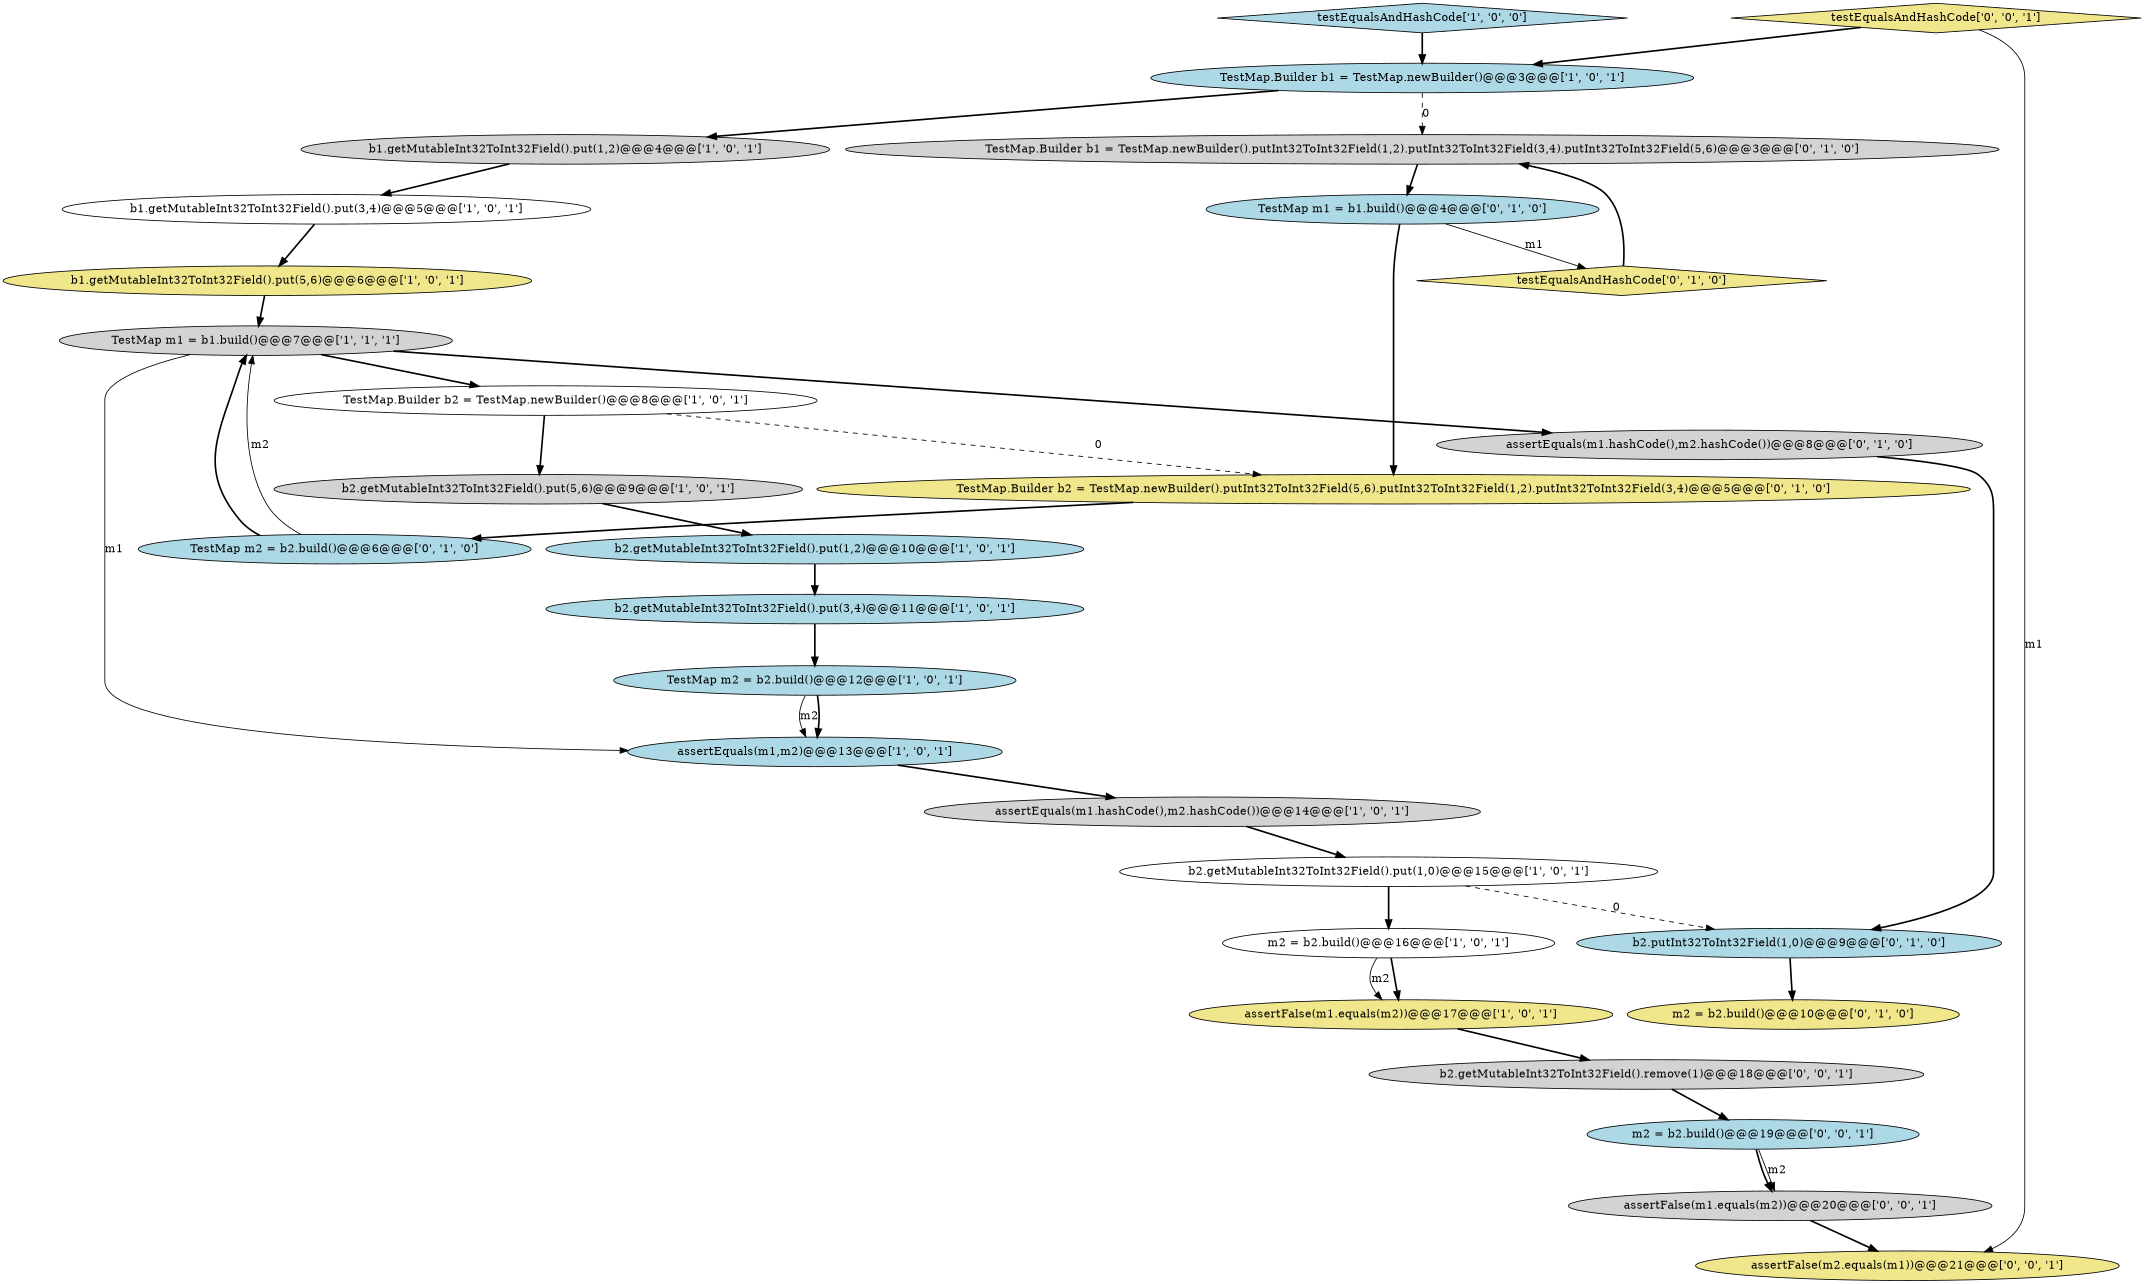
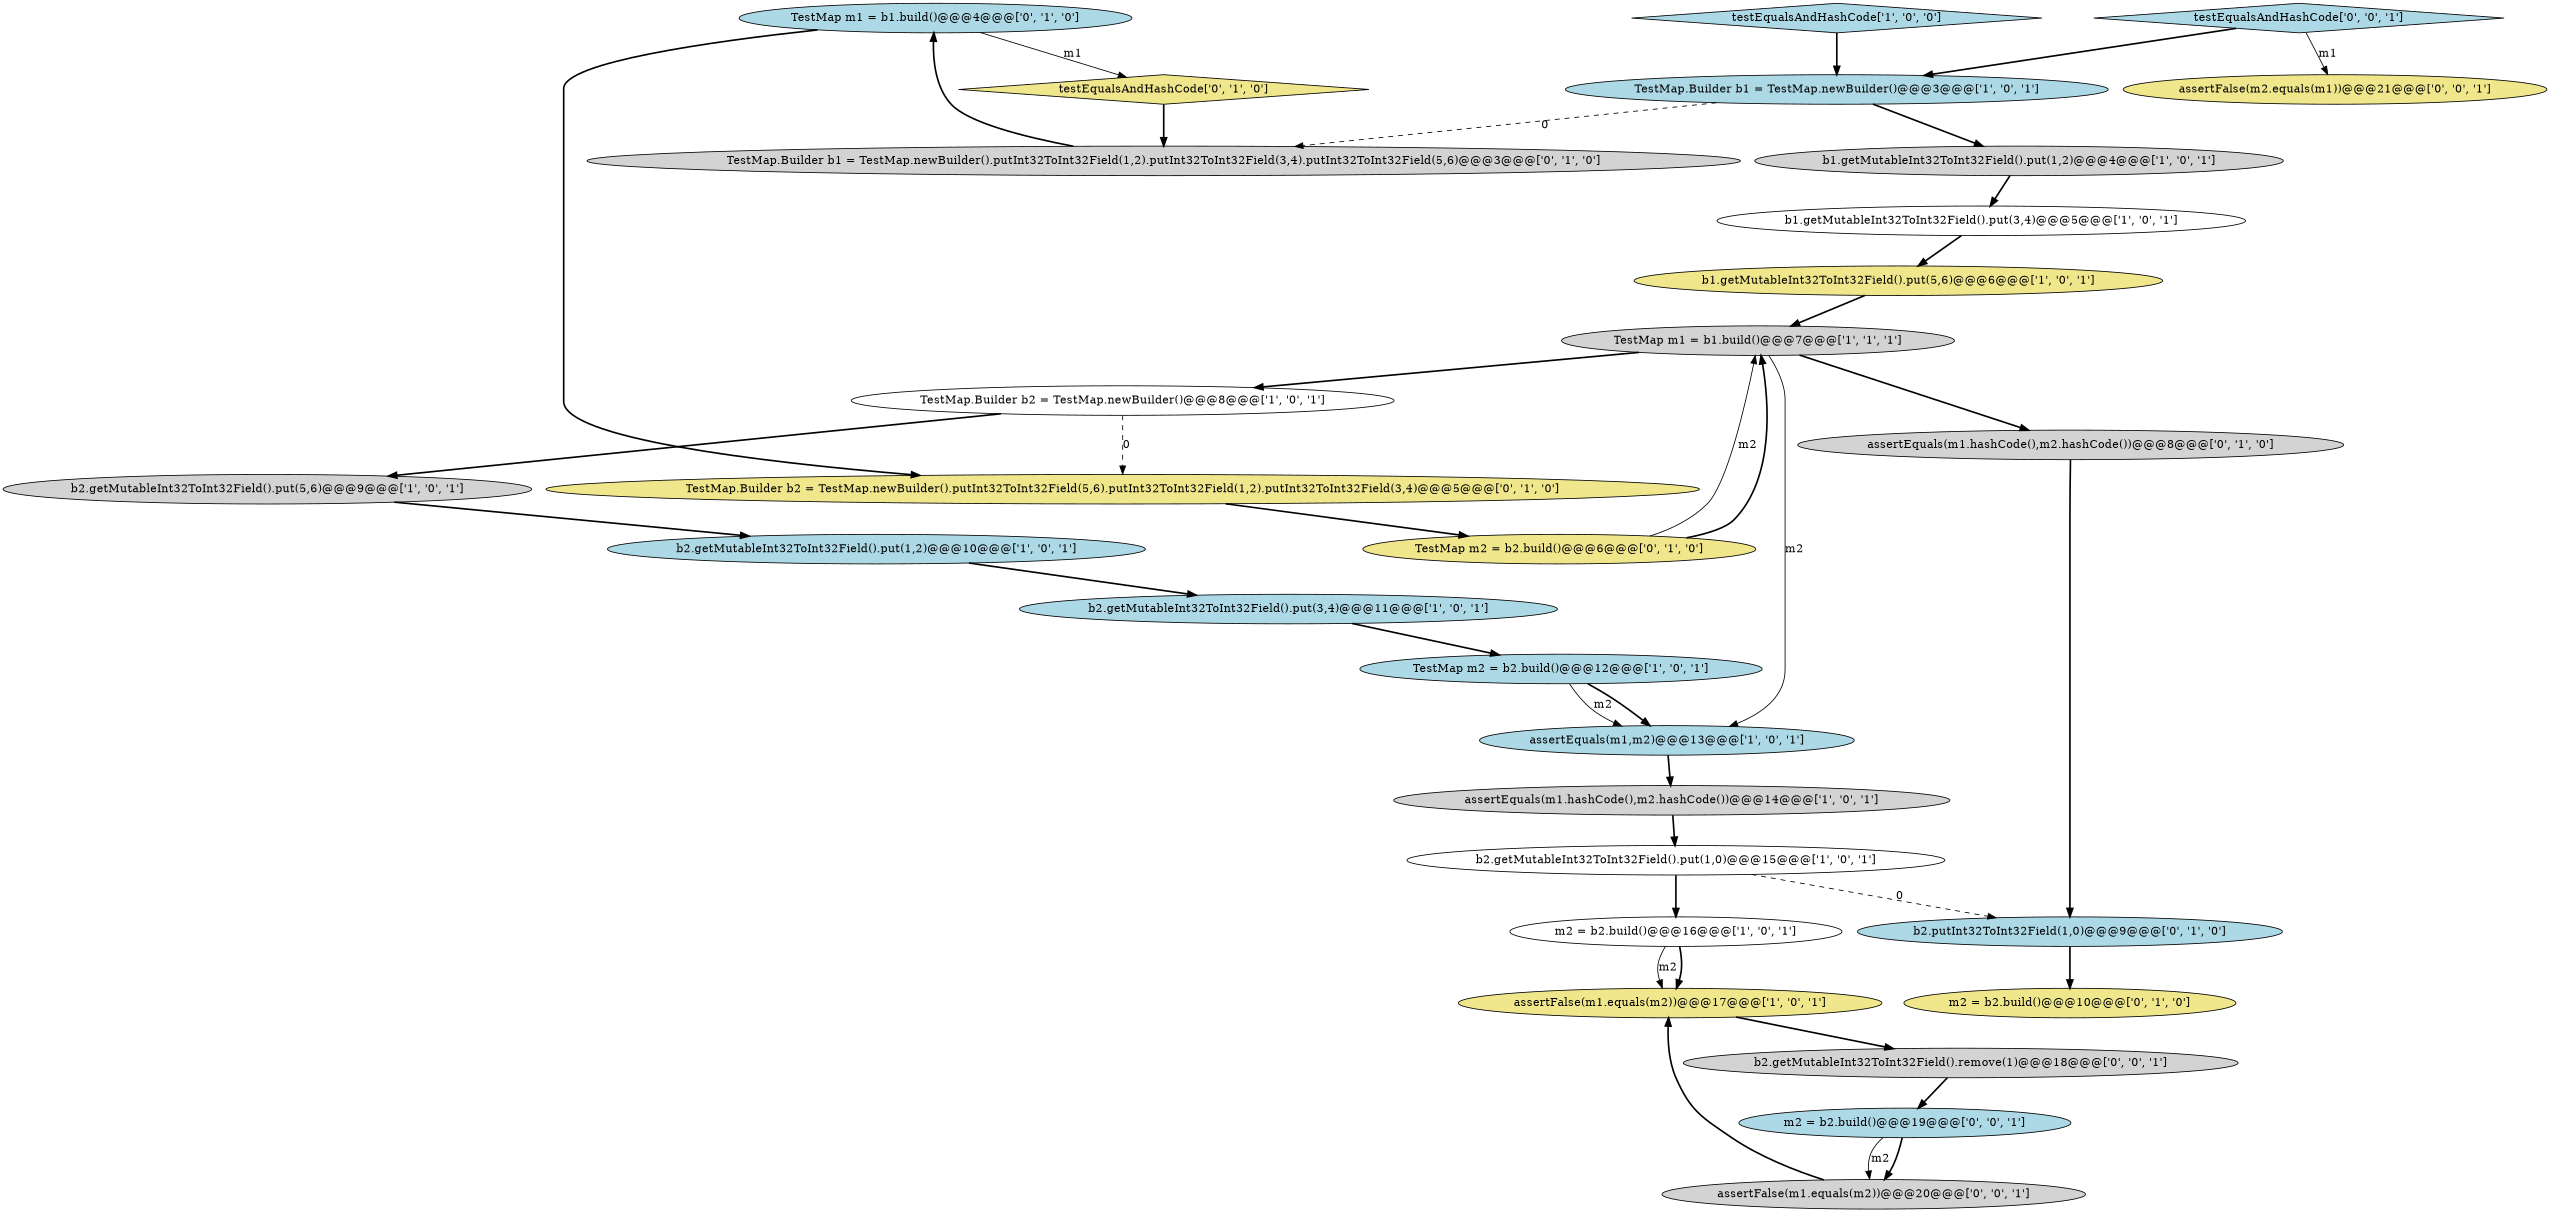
(1936, 18) -> (2299, 18)
(114, 549) -> (1795, 549)
(335, 549) -> (1559, 549)
(1840, 1234) -> (1717, 1128)
